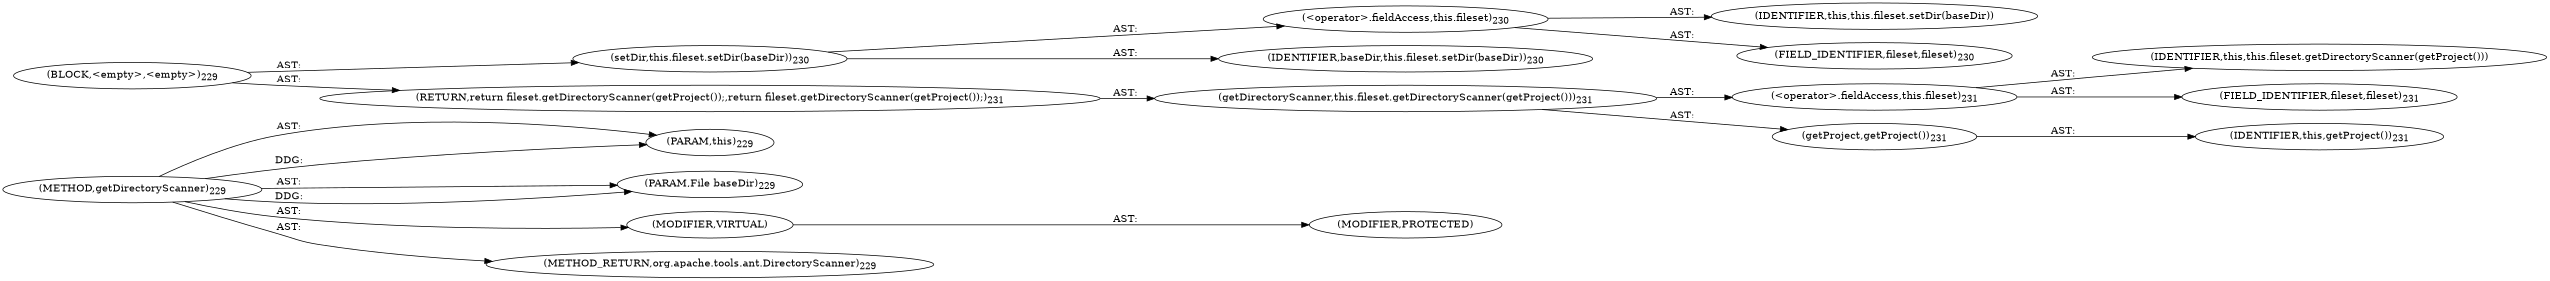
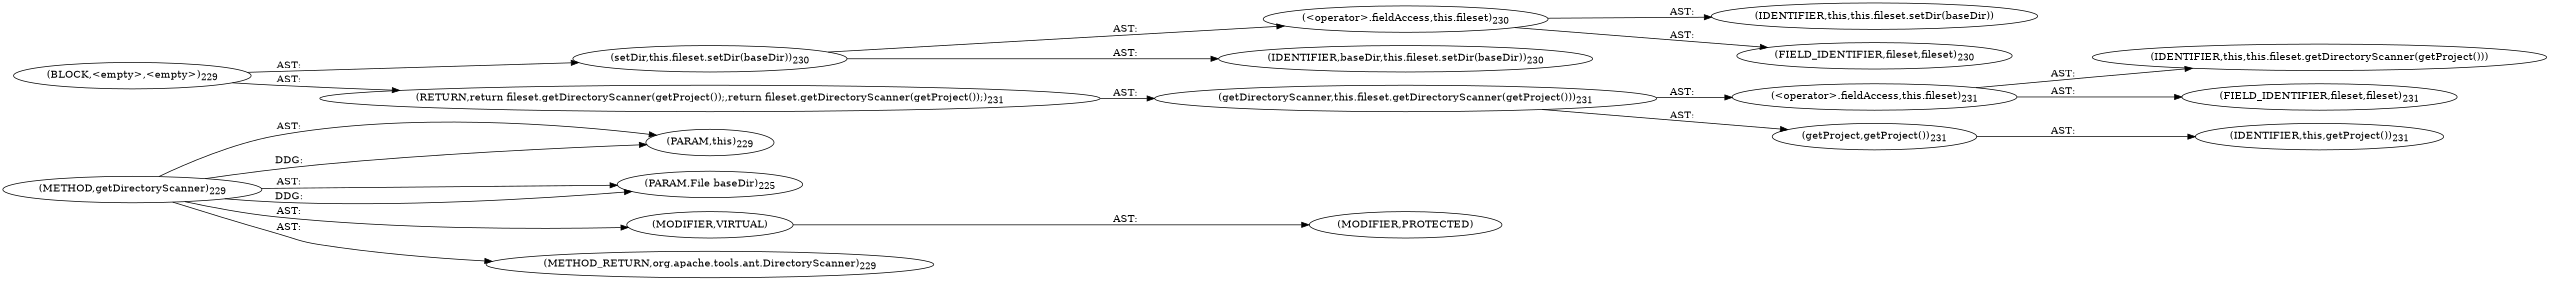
(767, 183) -> (767, 183)
